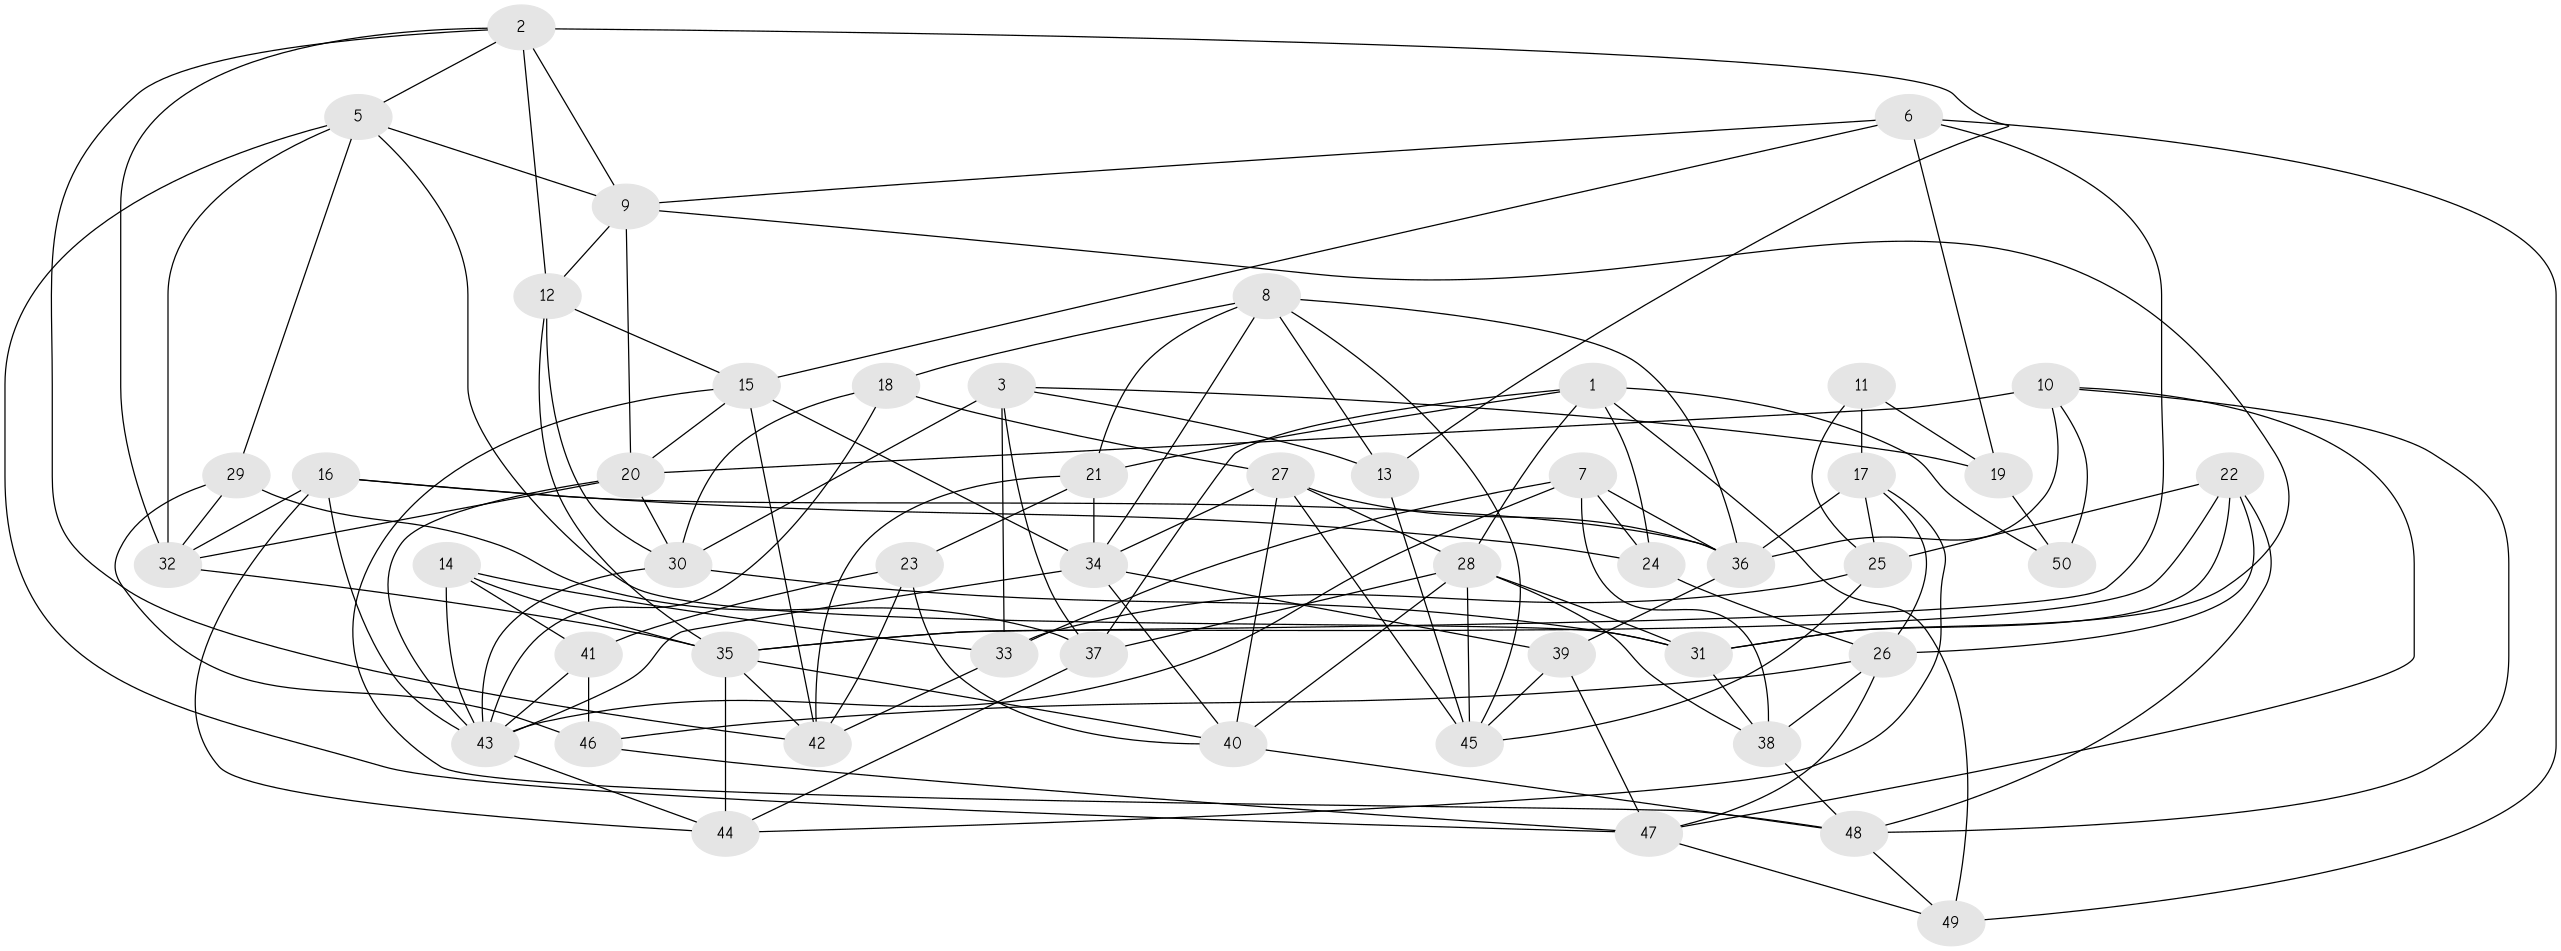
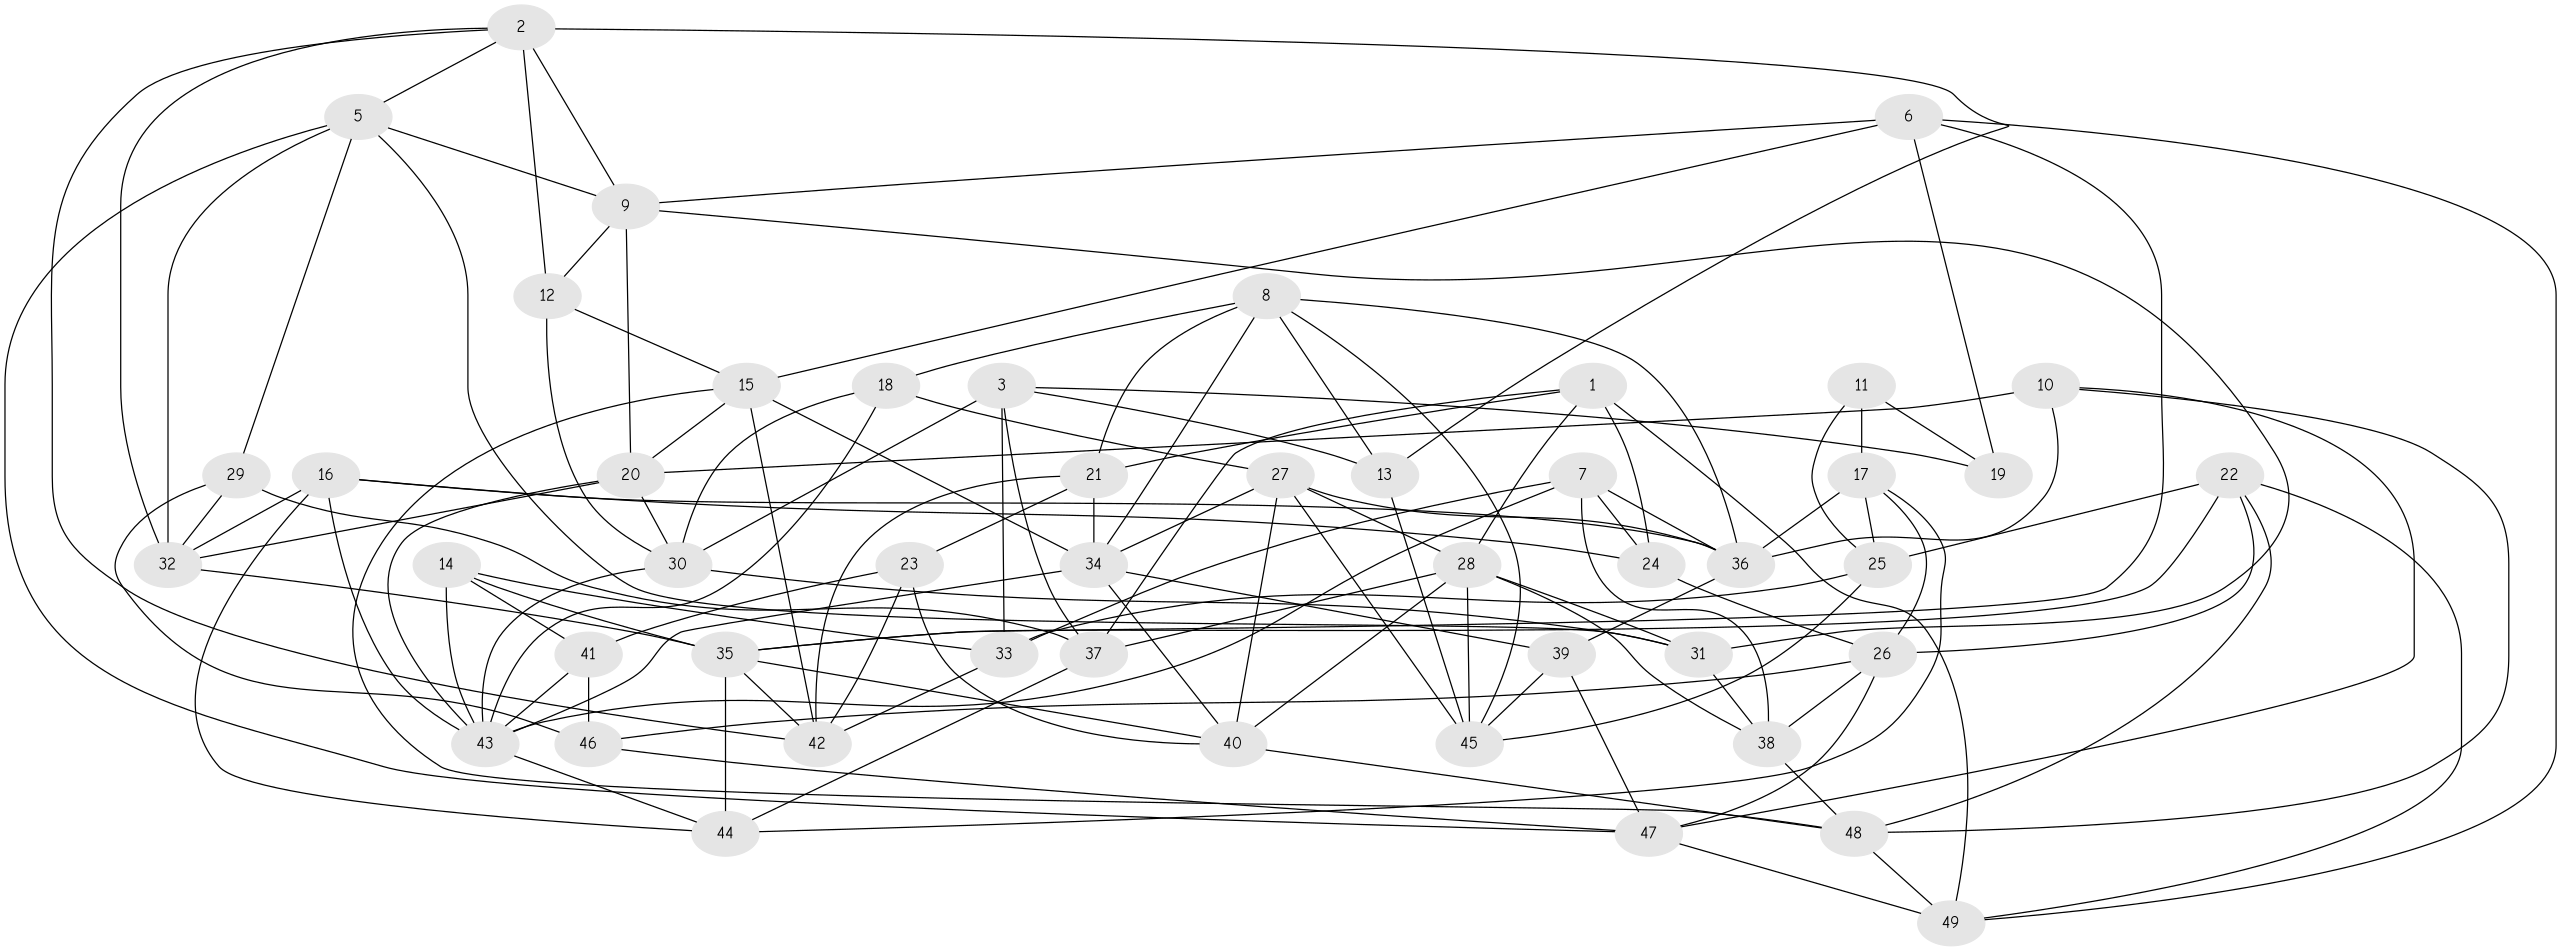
(565, 506) -> none
(2062, 565) -> none
(2015, 625) -> (2415, 804)
